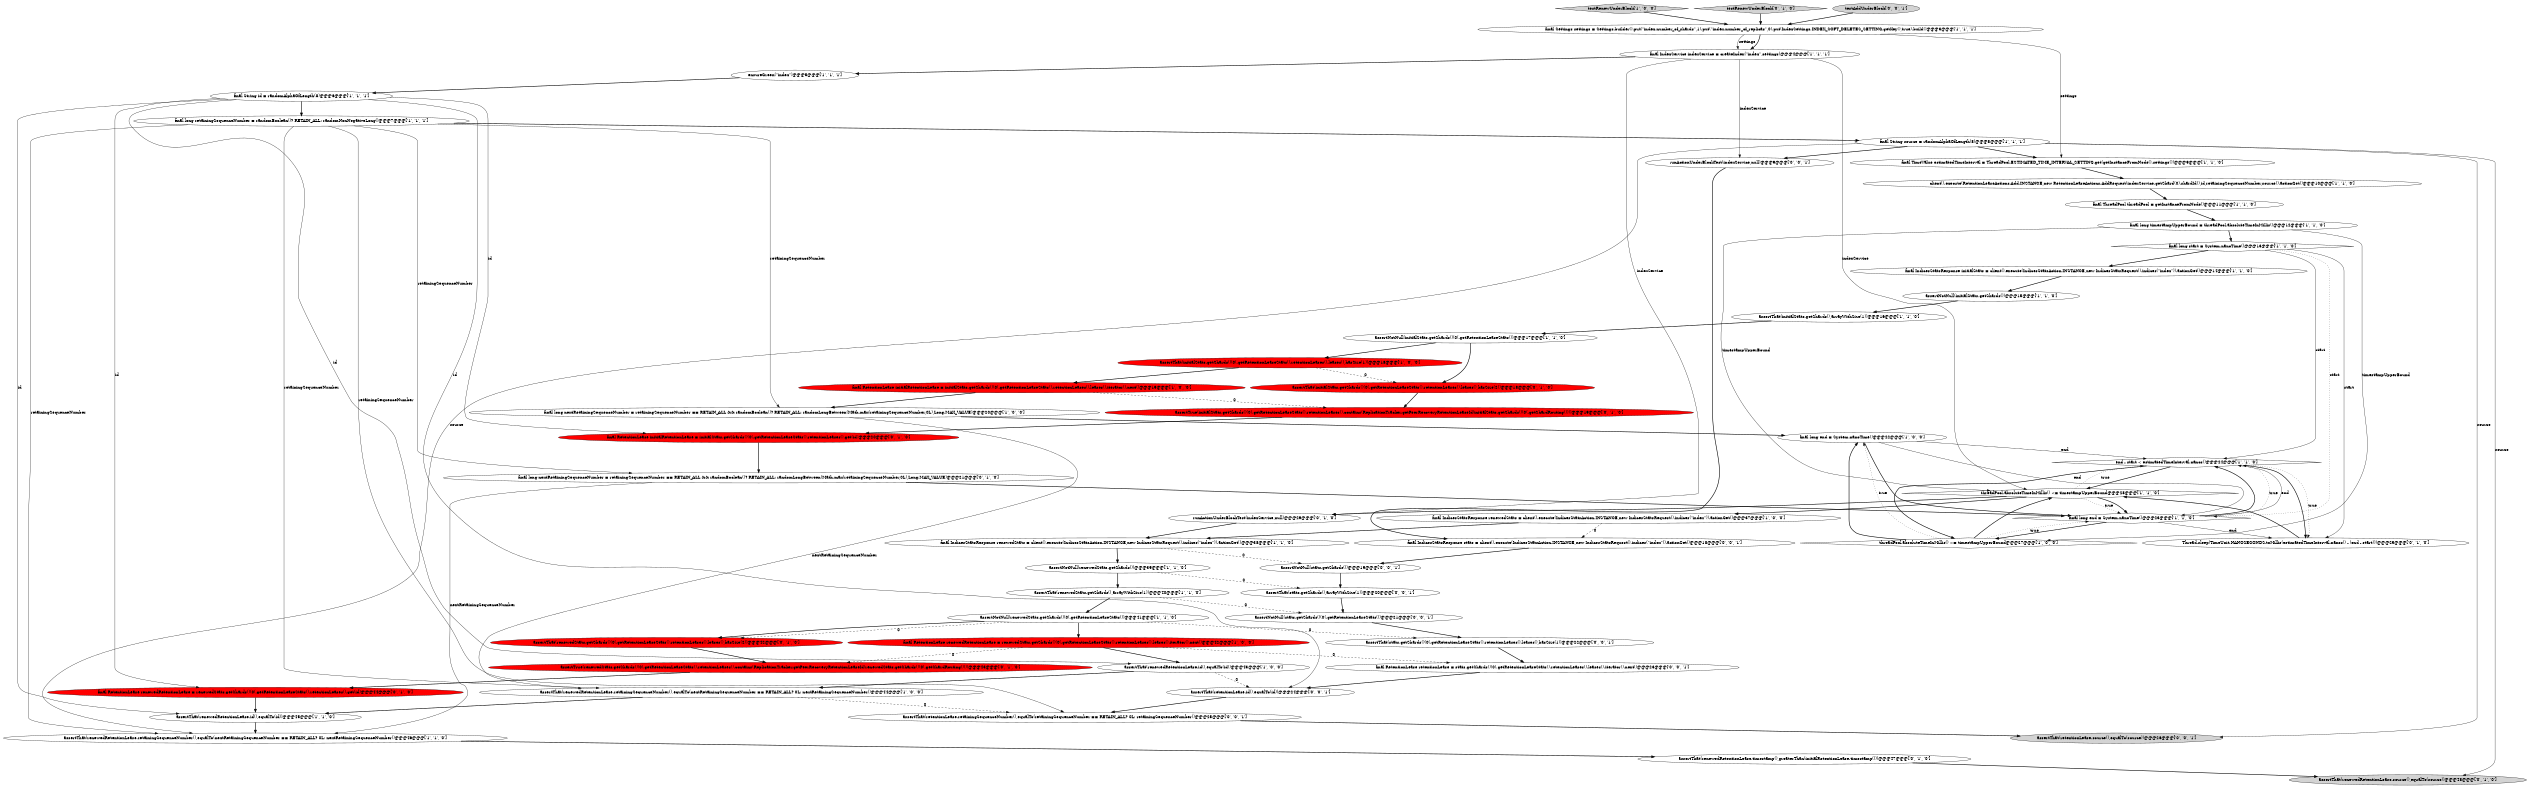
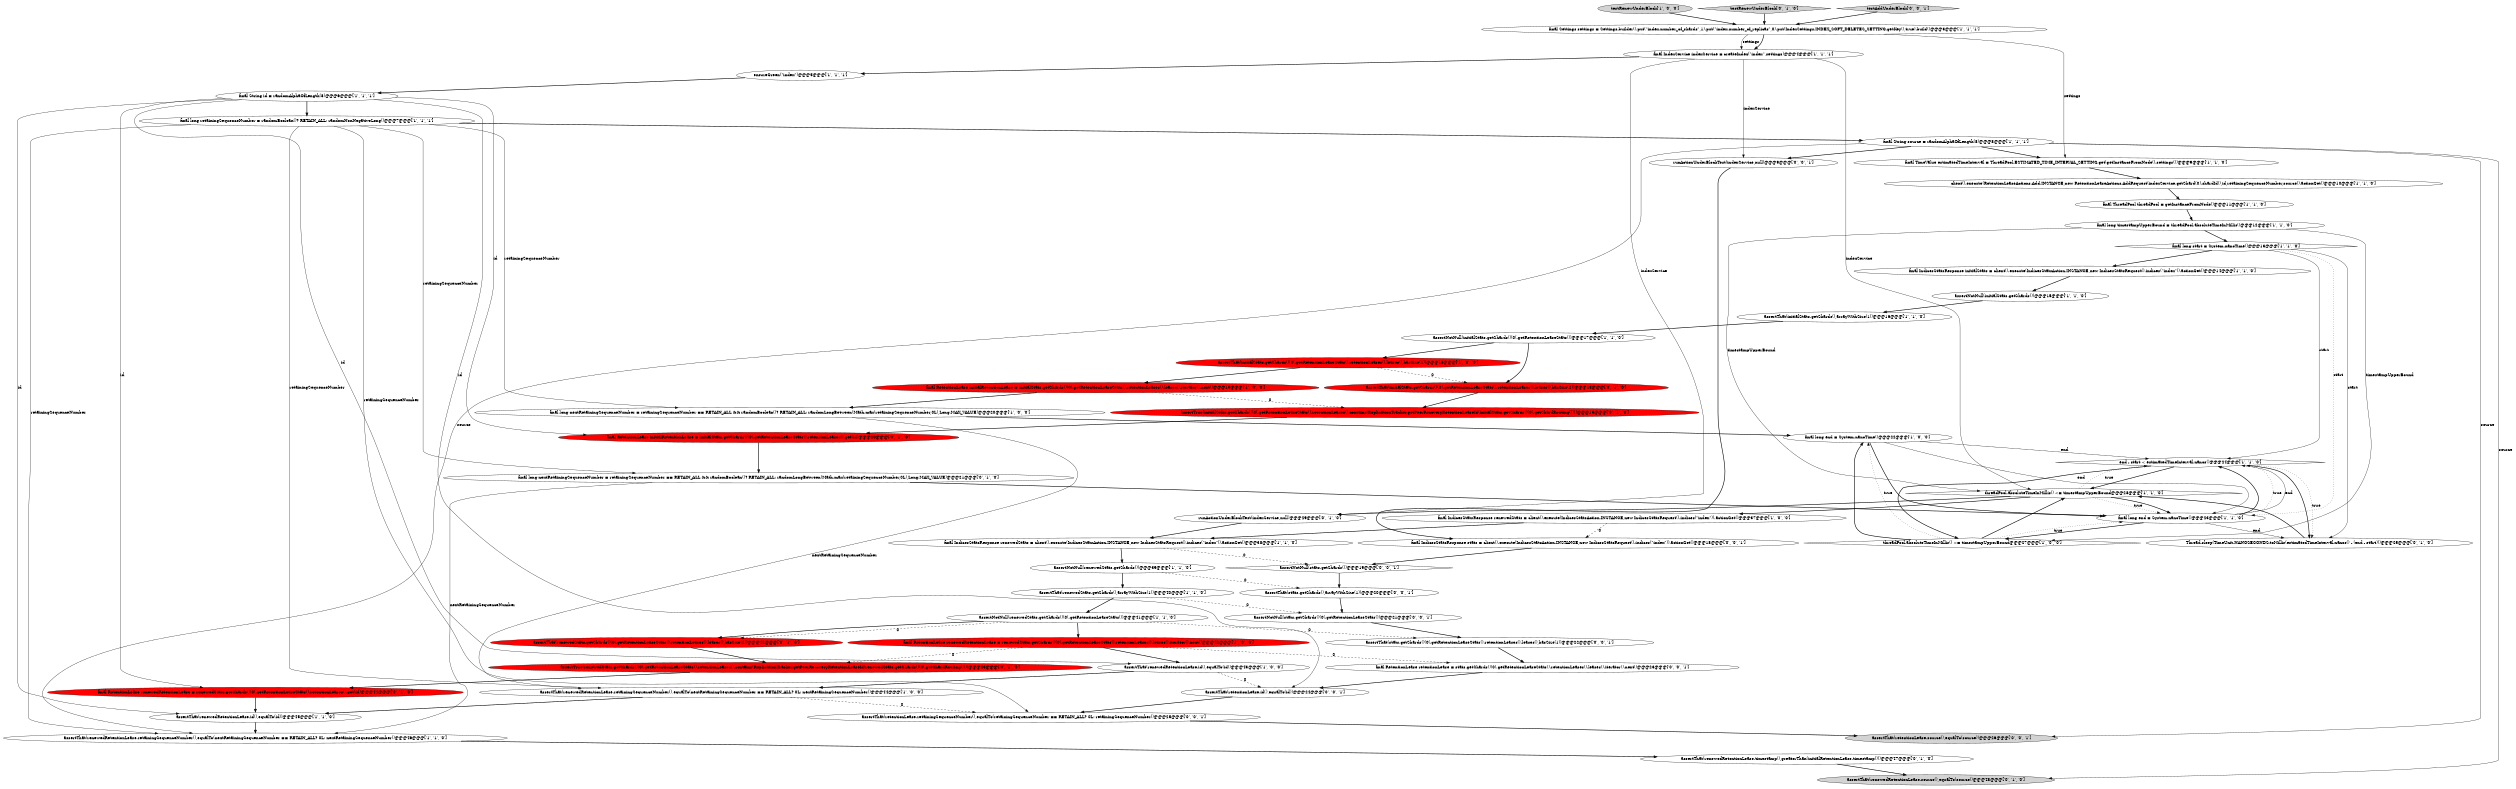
(1622, 9) -> (1645, 9)
(1876, 9) -> (1898, 9)
(2132, 518) -> (2181, 518)
(1340, 568) -> (1339, 568)
